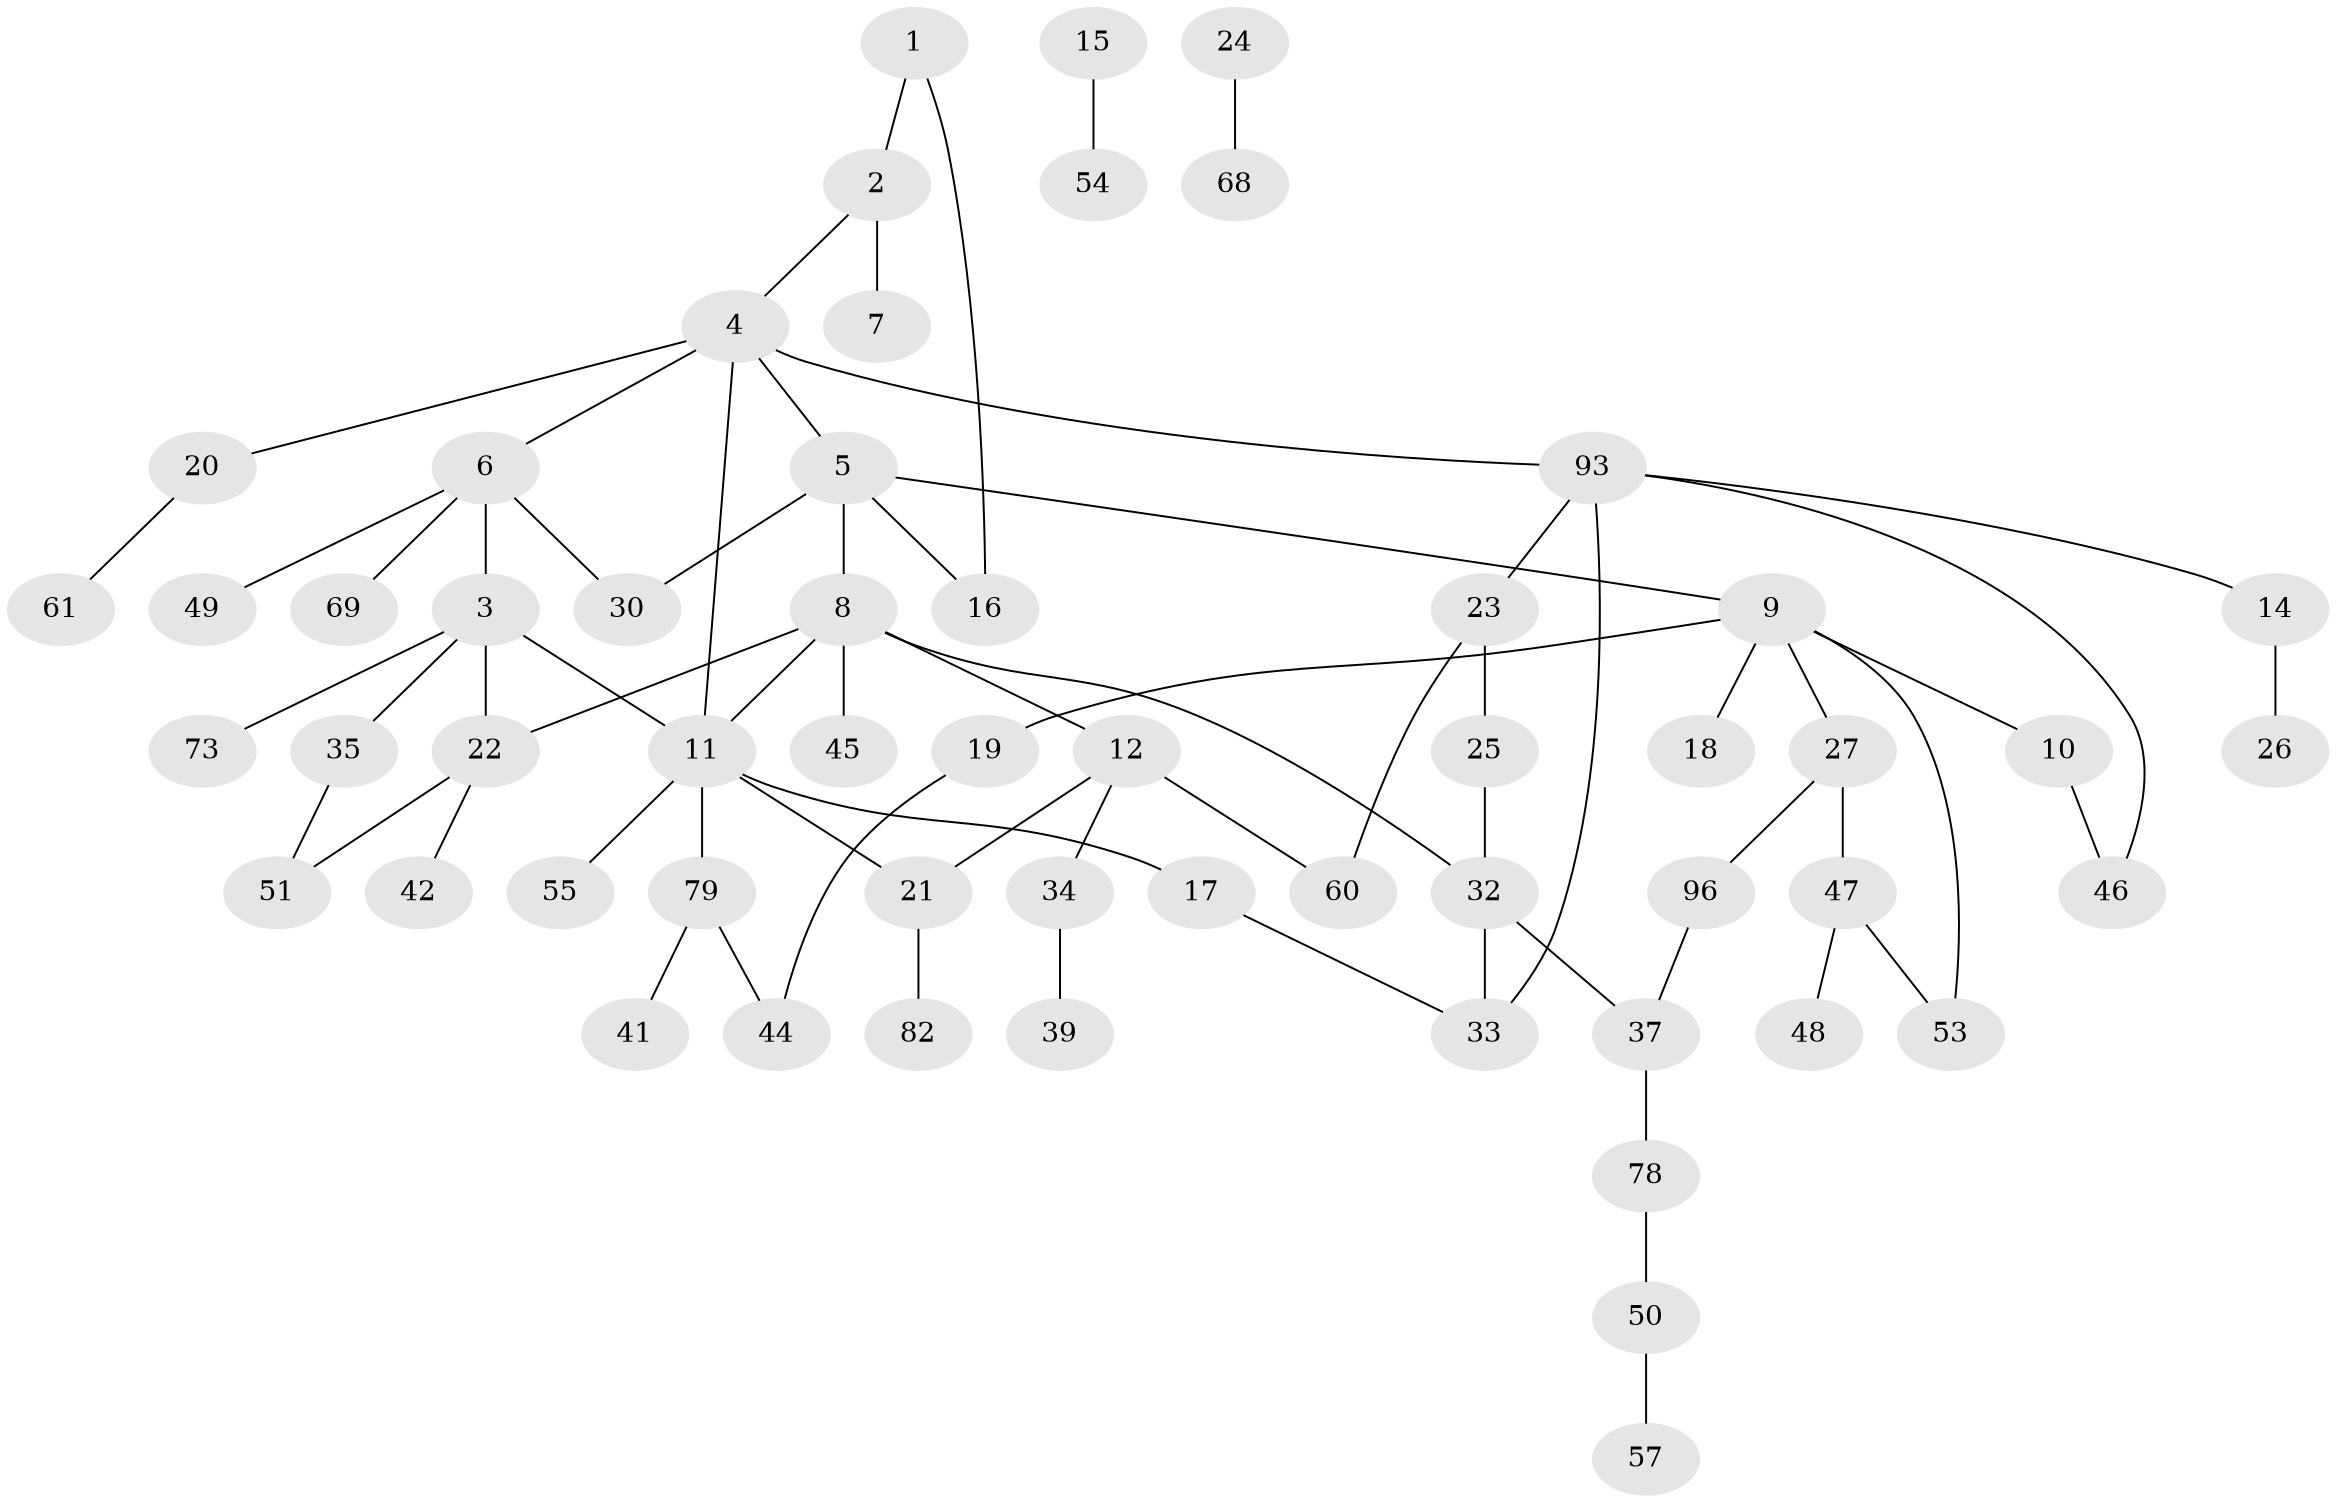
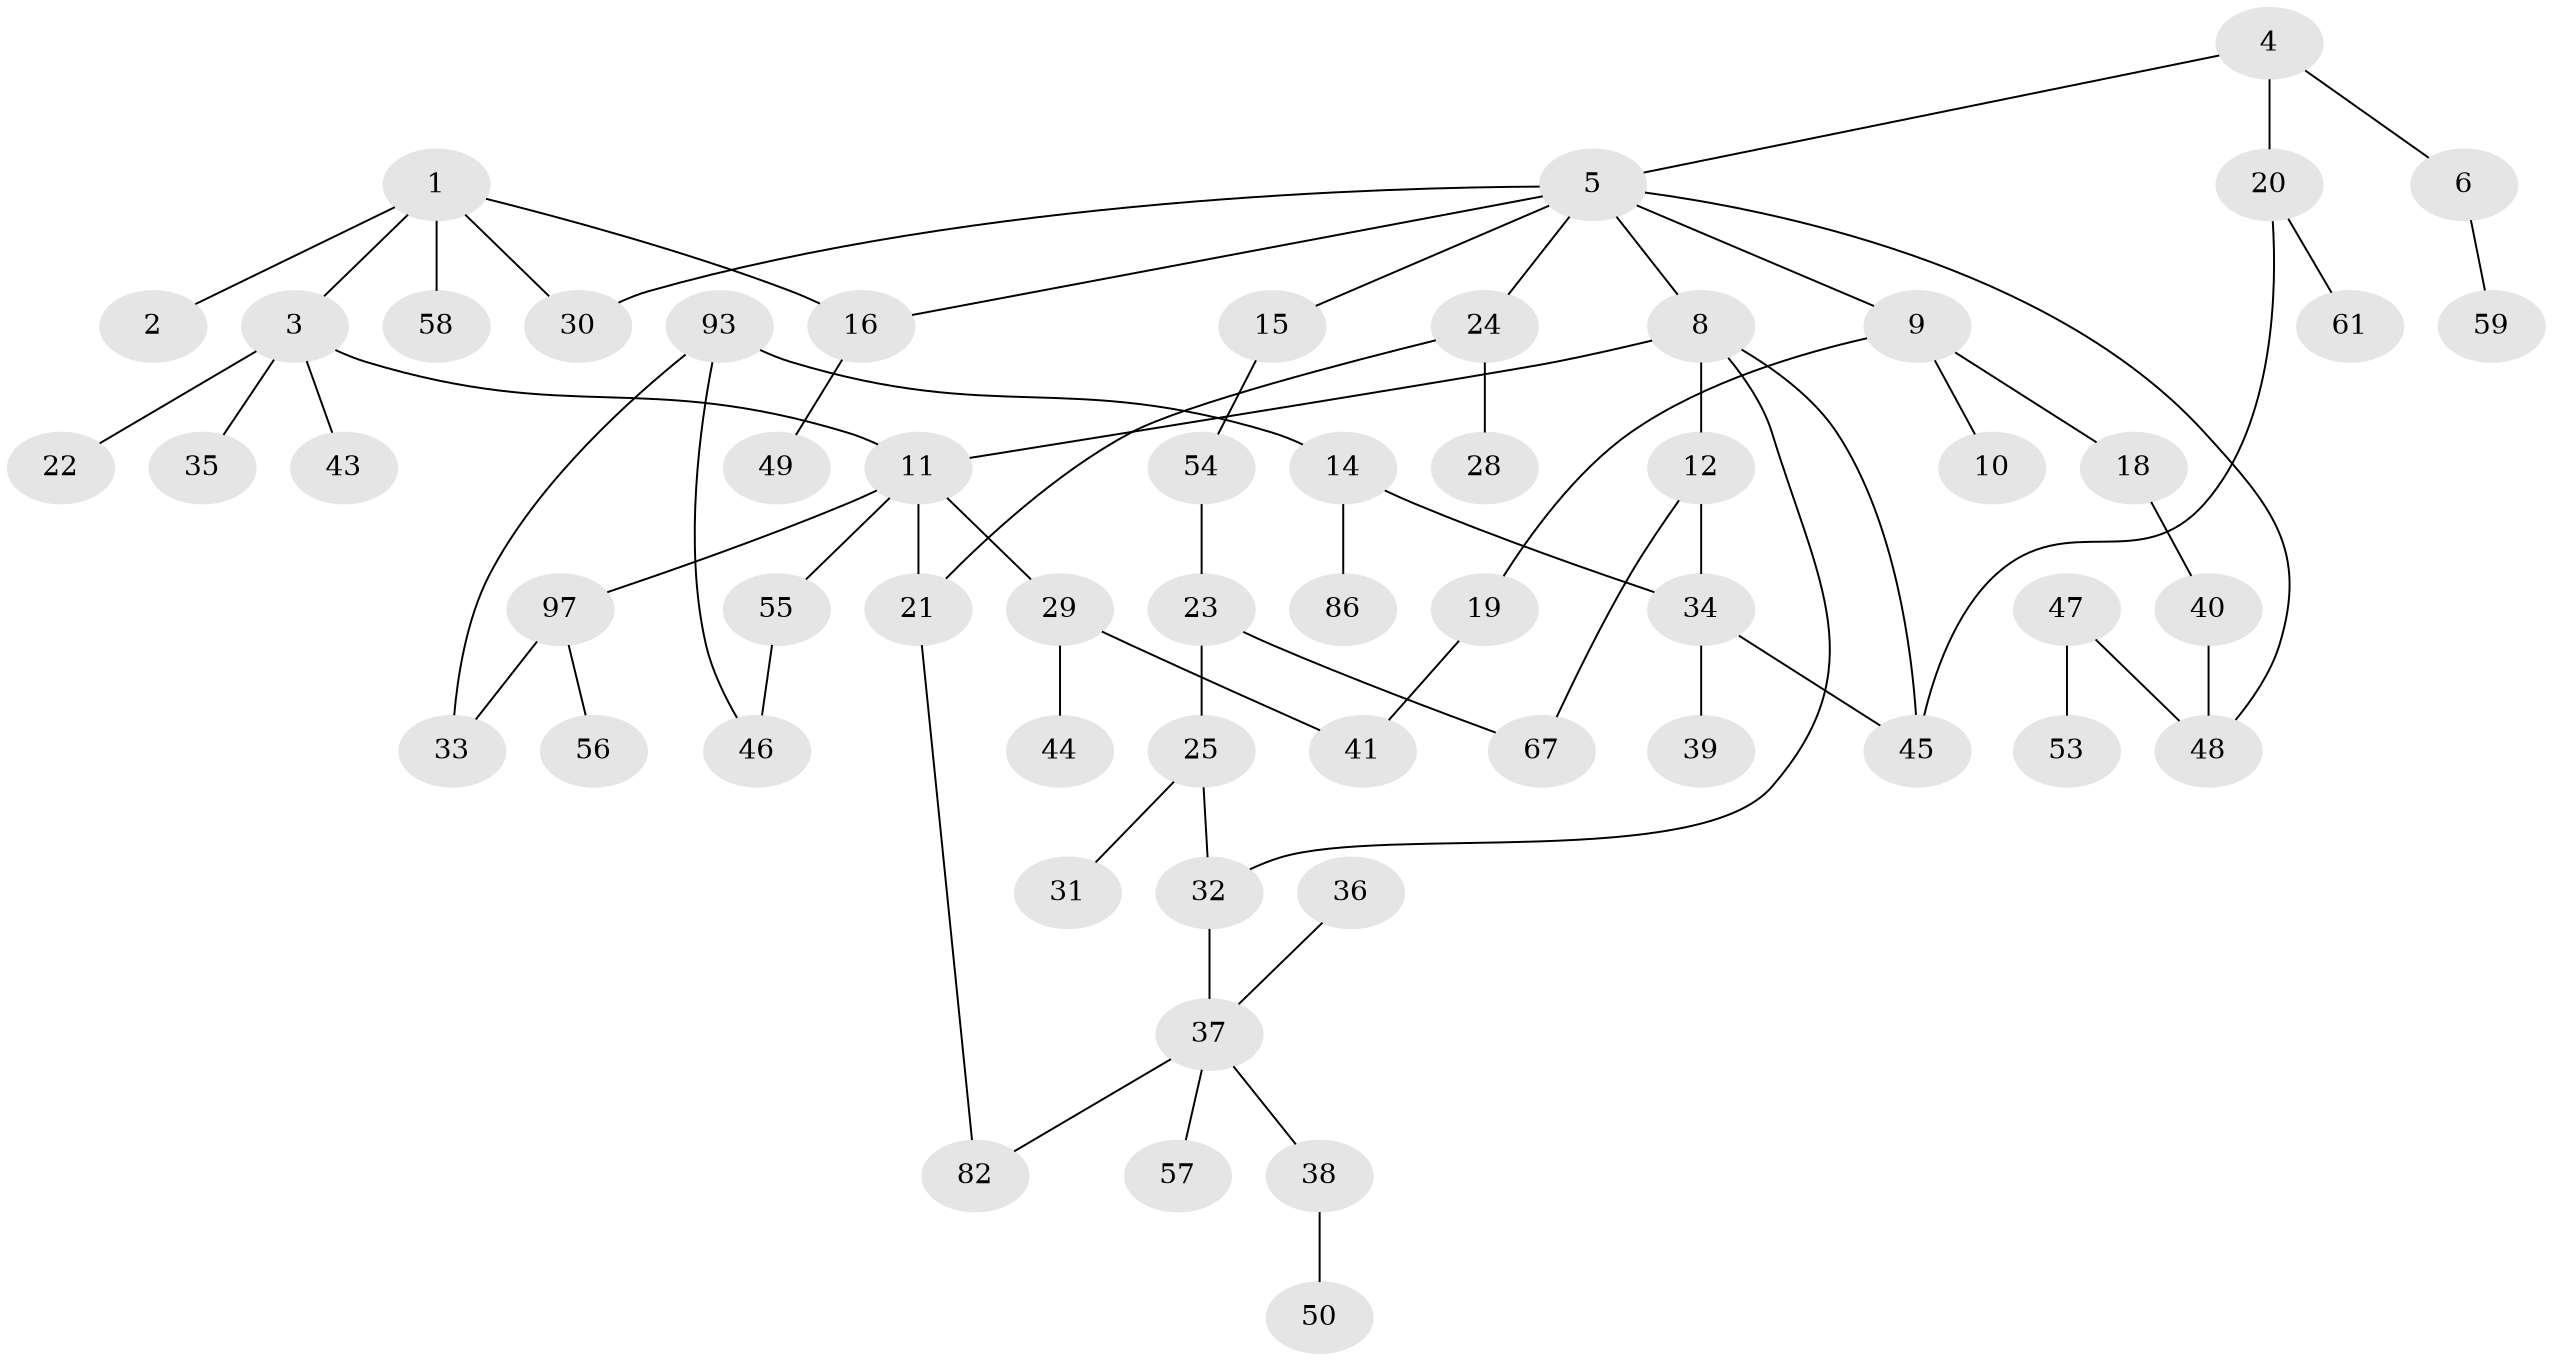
(1235, 185) -> (1485, 468)
(807, 255) -> none
none -> (1432, 256)
none -> (1539, 256)
none -> (437, 326)
(877, 326) -> none
none -> (2091, 341)
(1154, 432) -> none
none -> (2183, 522)
(720, 530) -> none
(344, 539) -> (819, 397)
(486, 539) -> (366, 255)
(556, 539) -> (507, 255)
(1539, 539) -> (1202, 539)
none -> (1512, 542)
(344, 610) -> (2492, 326)
none -> (2209, 610)
(665, 681) -> none
none -> (1810, 681)
(203, 751) -> (344, 468)
none -> (594, 751)
(1843, 751) -> none
(2275, 751) -> (1343, 610)
(1943, 789) -> none
(1030, 817) -> (1208, 403)
(2086, 822) -> (767, 680)
(840, 869) -> (1424, 680)
(277, 893) -> none
(419, 893) -> none
(702, 893) -> (1060, 610)
none -> (1068, 893)
(1202, 893) -> (560, 610)
(1343, 893) -> (1542, 751)
(1701, 893) -> (1351, 893)
(1485, 964) -> none
none -> (1093, 1105)
(1646, 1176) -> (1320, 1176)
(1646, 1389) -> (1194, 1105)
